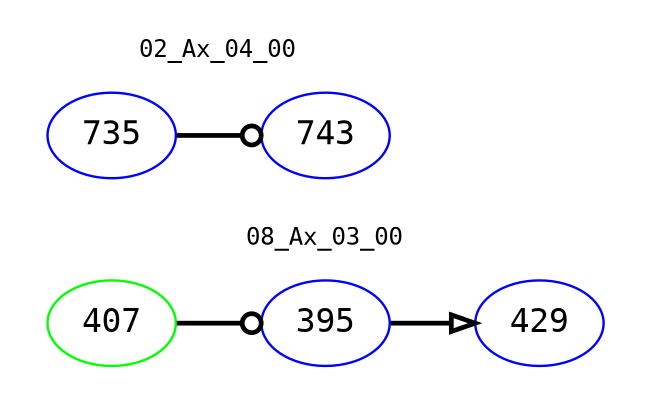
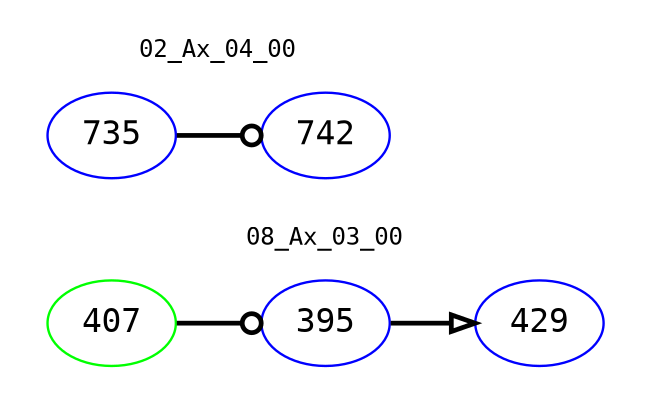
(326, 135) -> (326, 135)
